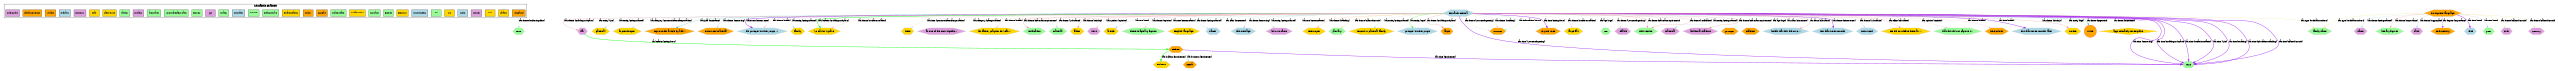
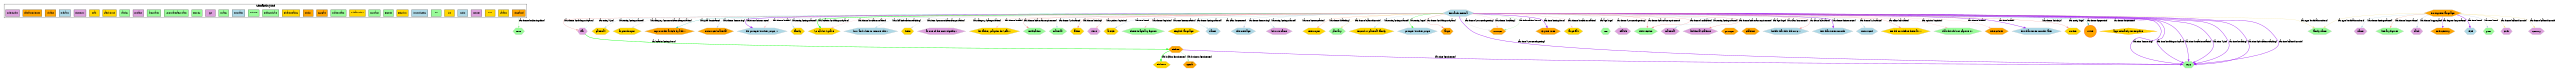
(265, 6) -> (265, 6)
none -> (871, 31)
